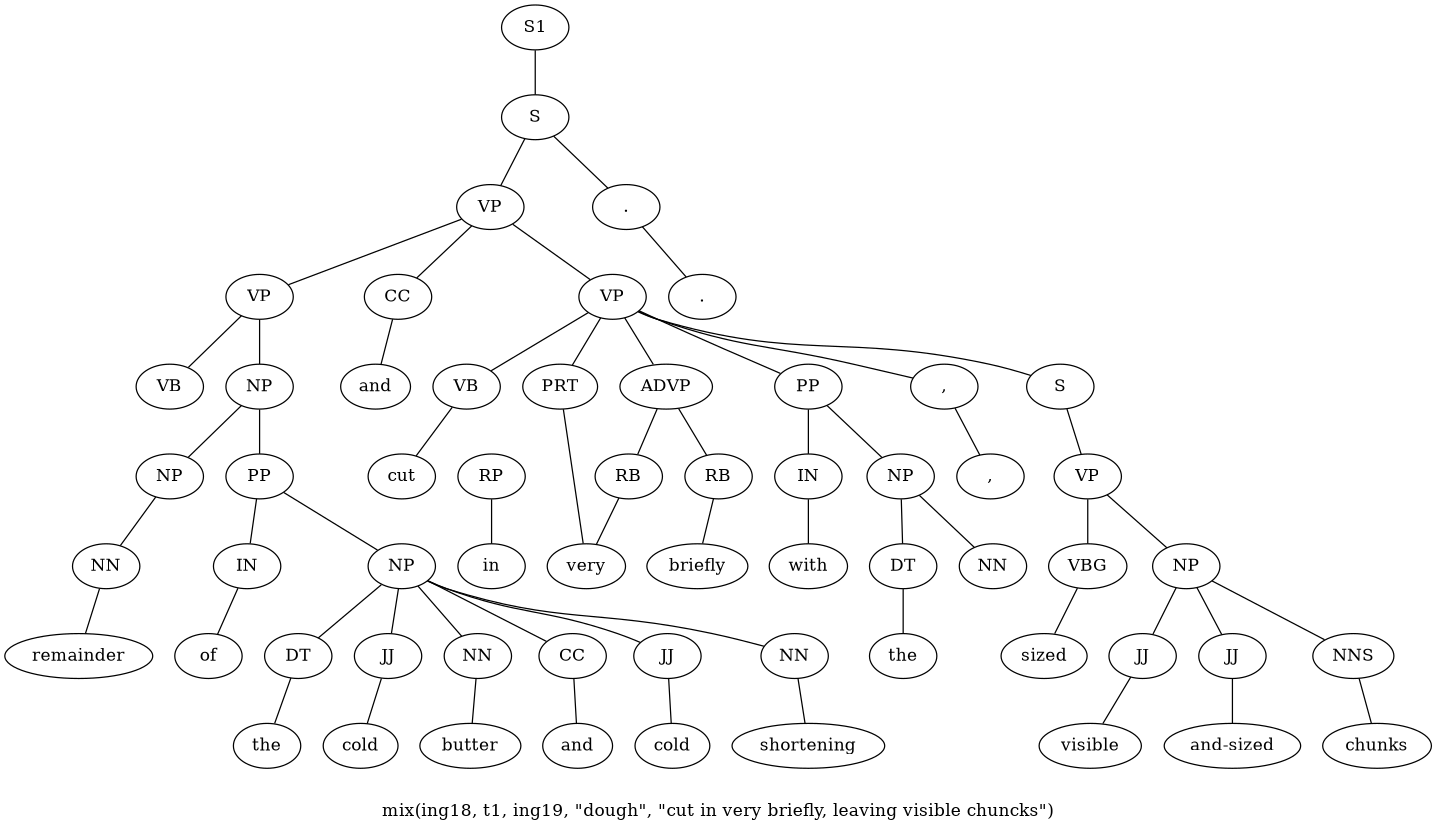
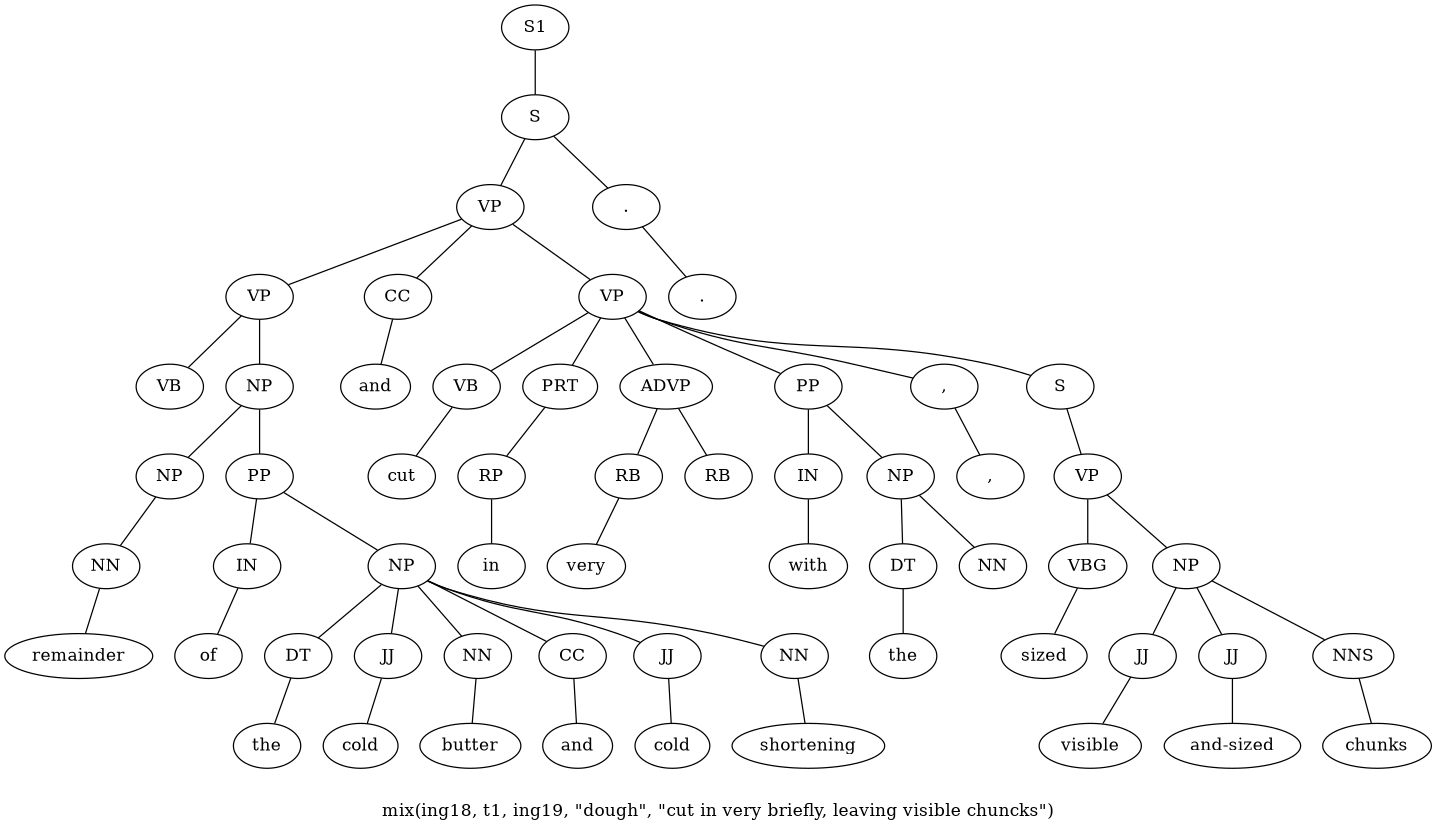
(573, 476) -> (526, 432)
(697, 566) -> none
